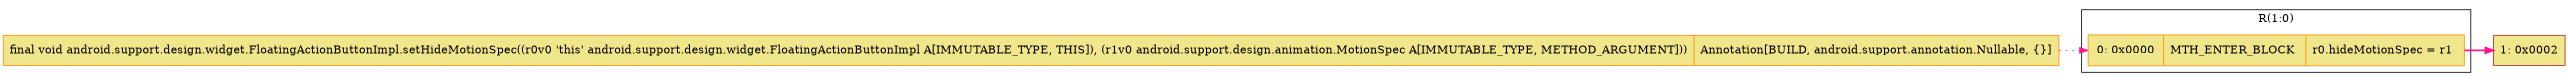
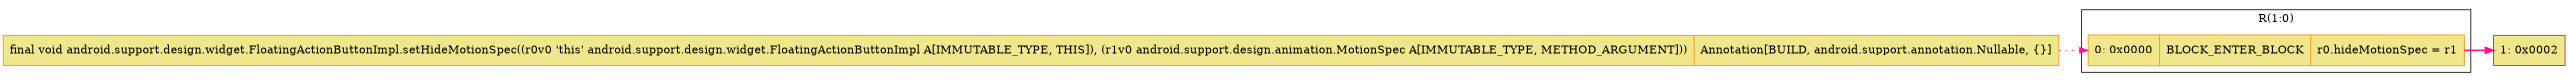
(2233, 50) -> (2235, 50)
